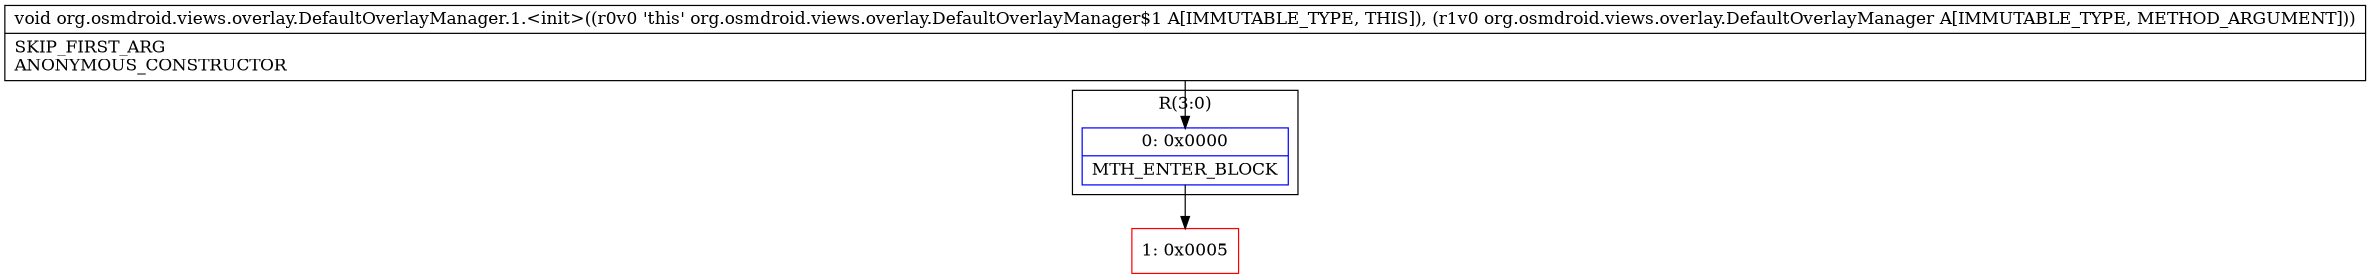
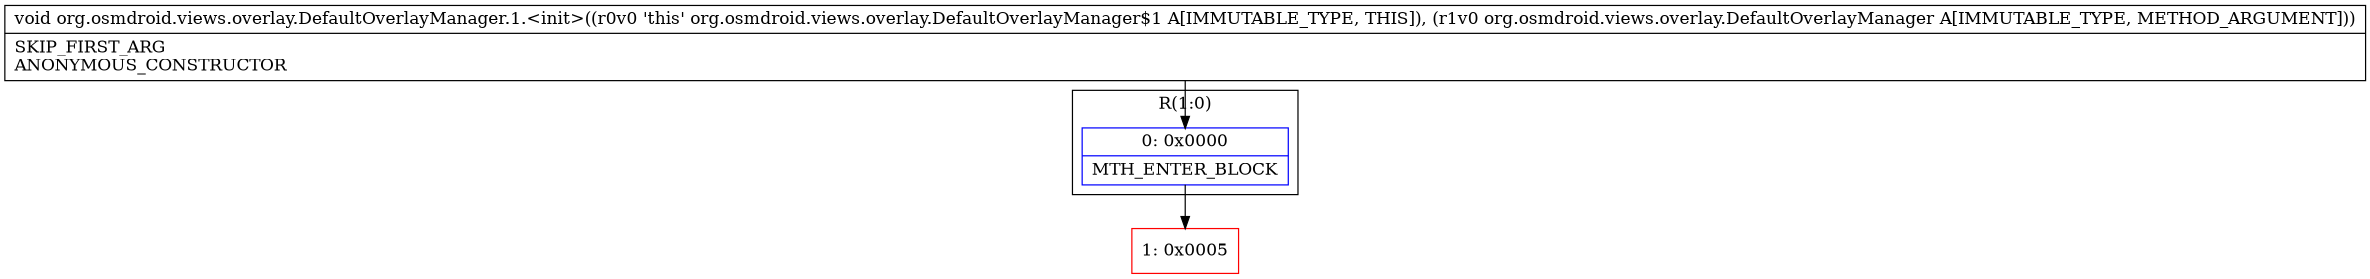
(1185, 104) -> (1185, 104)
